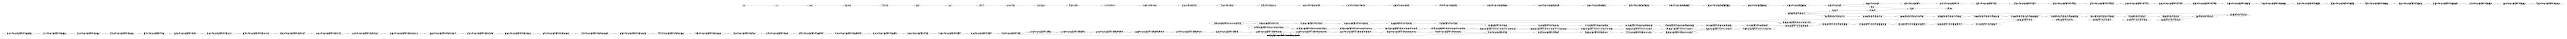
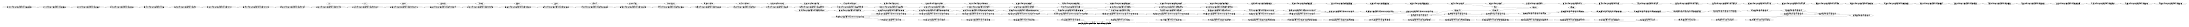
(1150, 32) -> none
